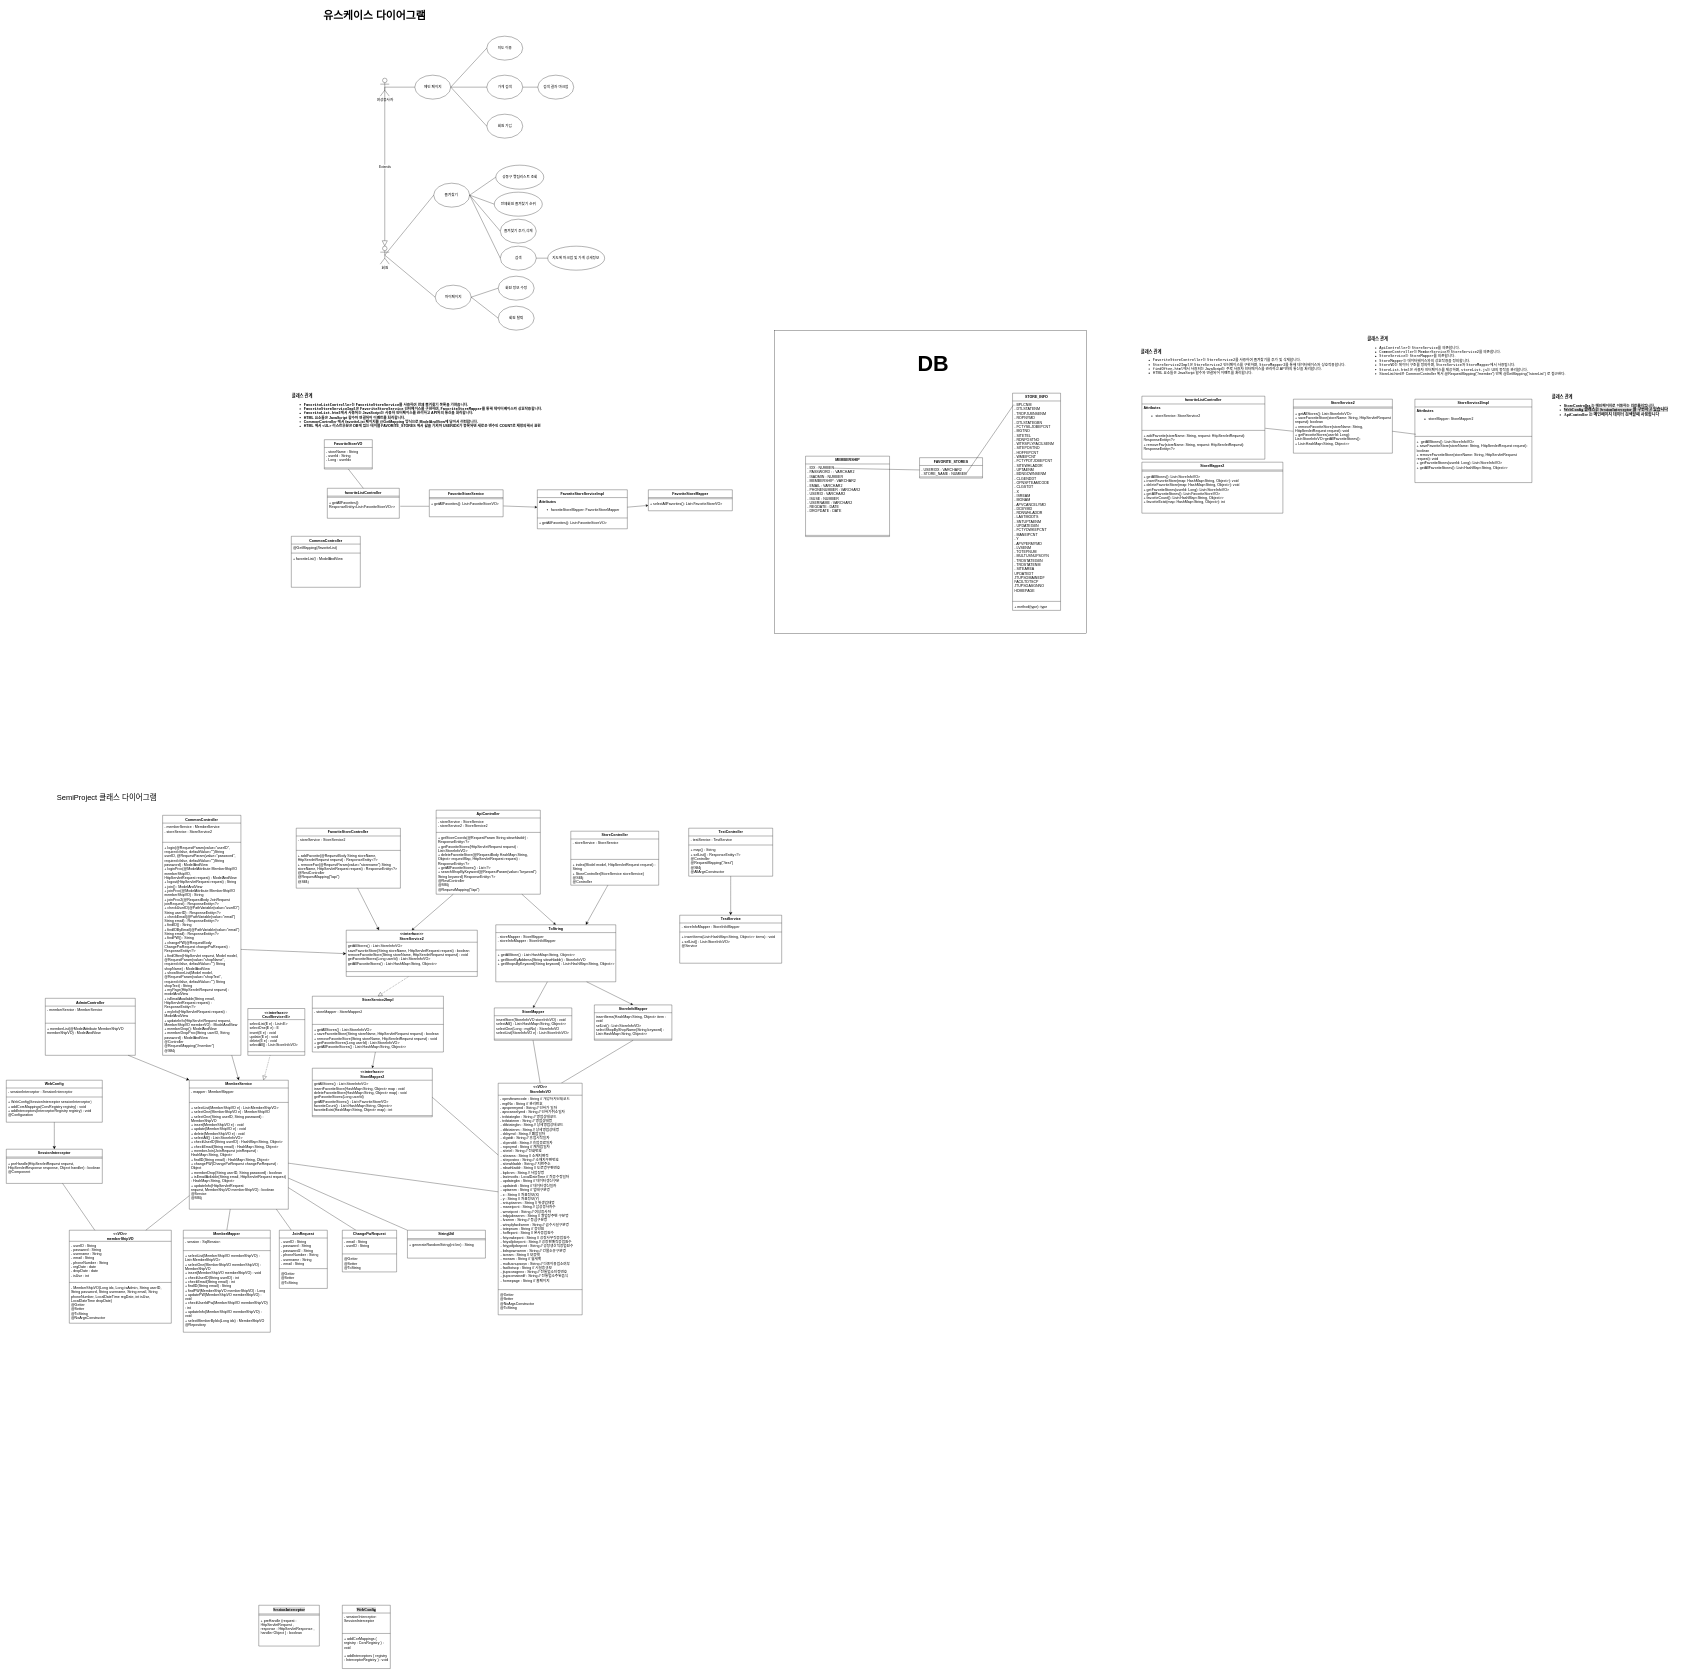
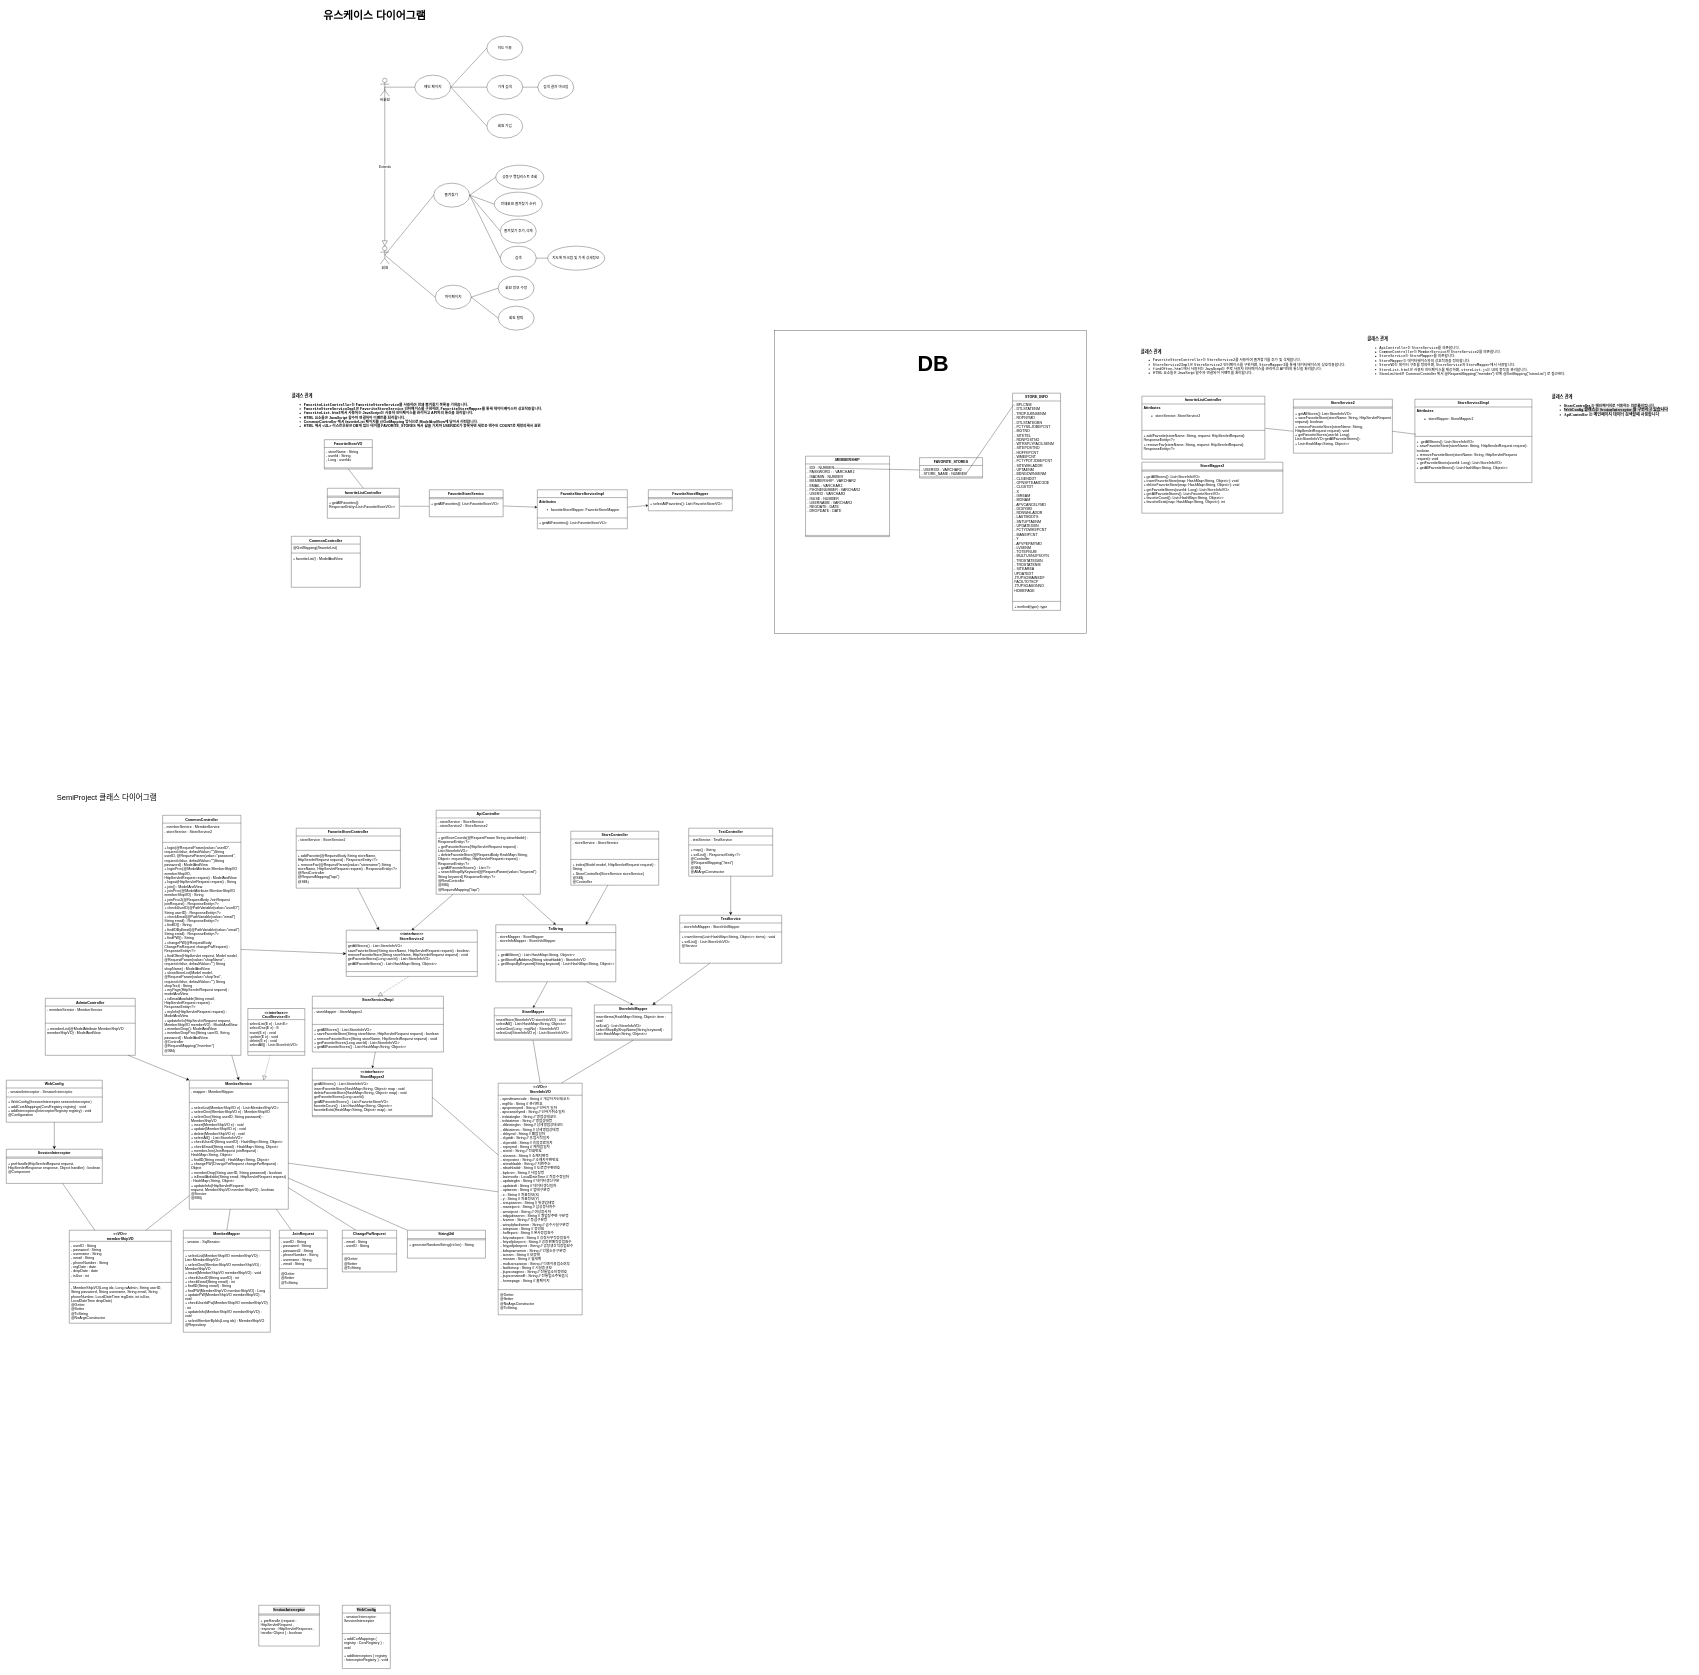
(385, 100) -> (385, 100)
none -> (655, 1003)
